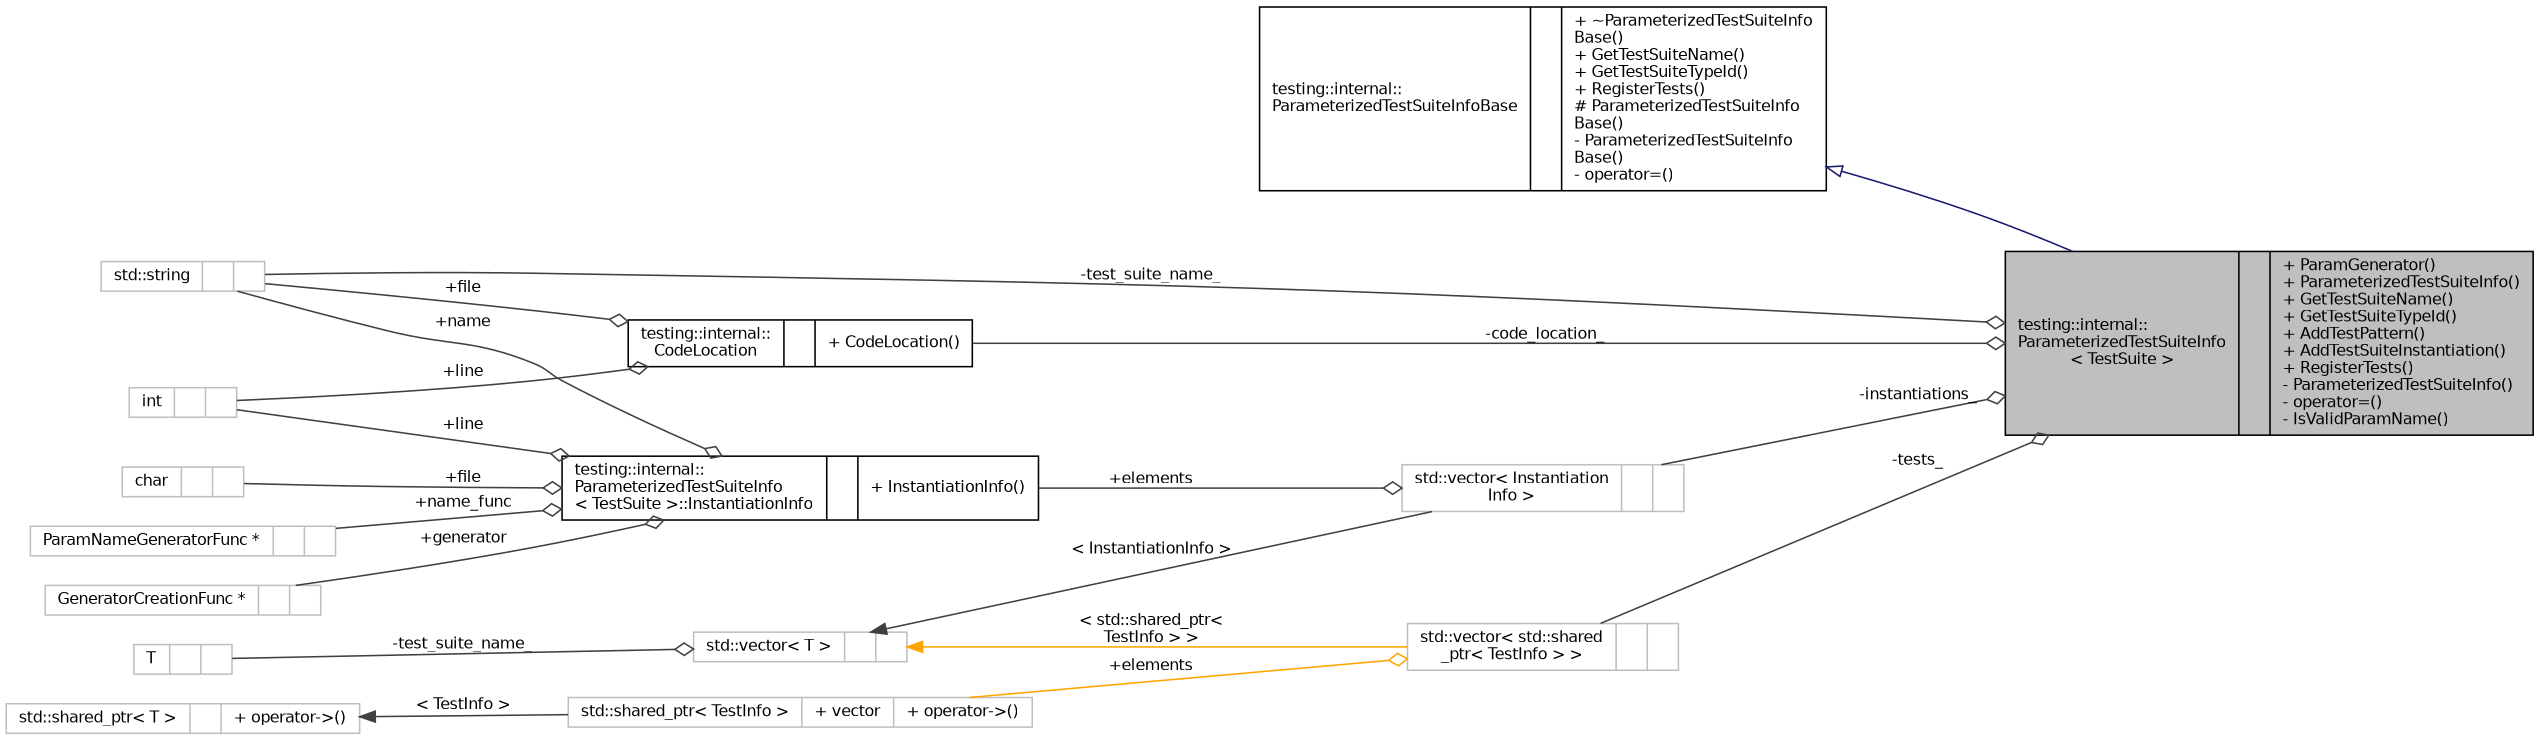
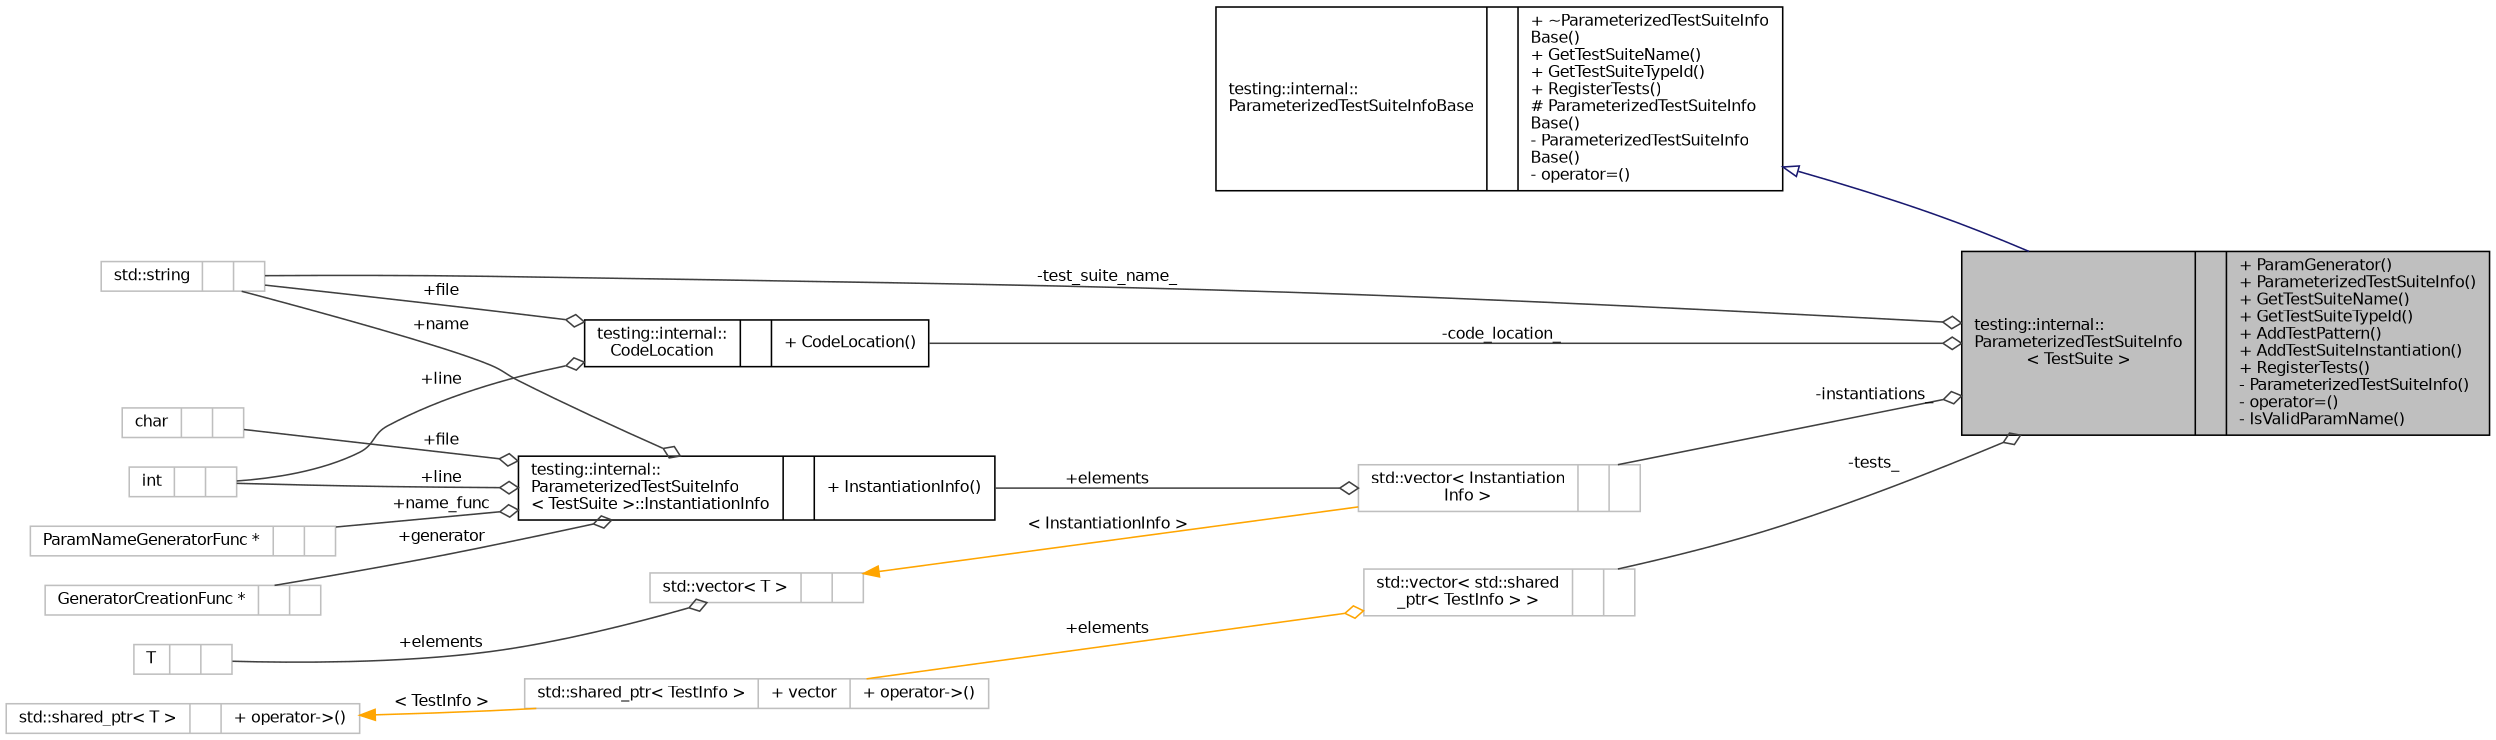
(1159, 570) -> (1119, 539)
(461, 645) -> (439, 643)
(1165, 647) -> none
(472, 716) -> (456, 712)
